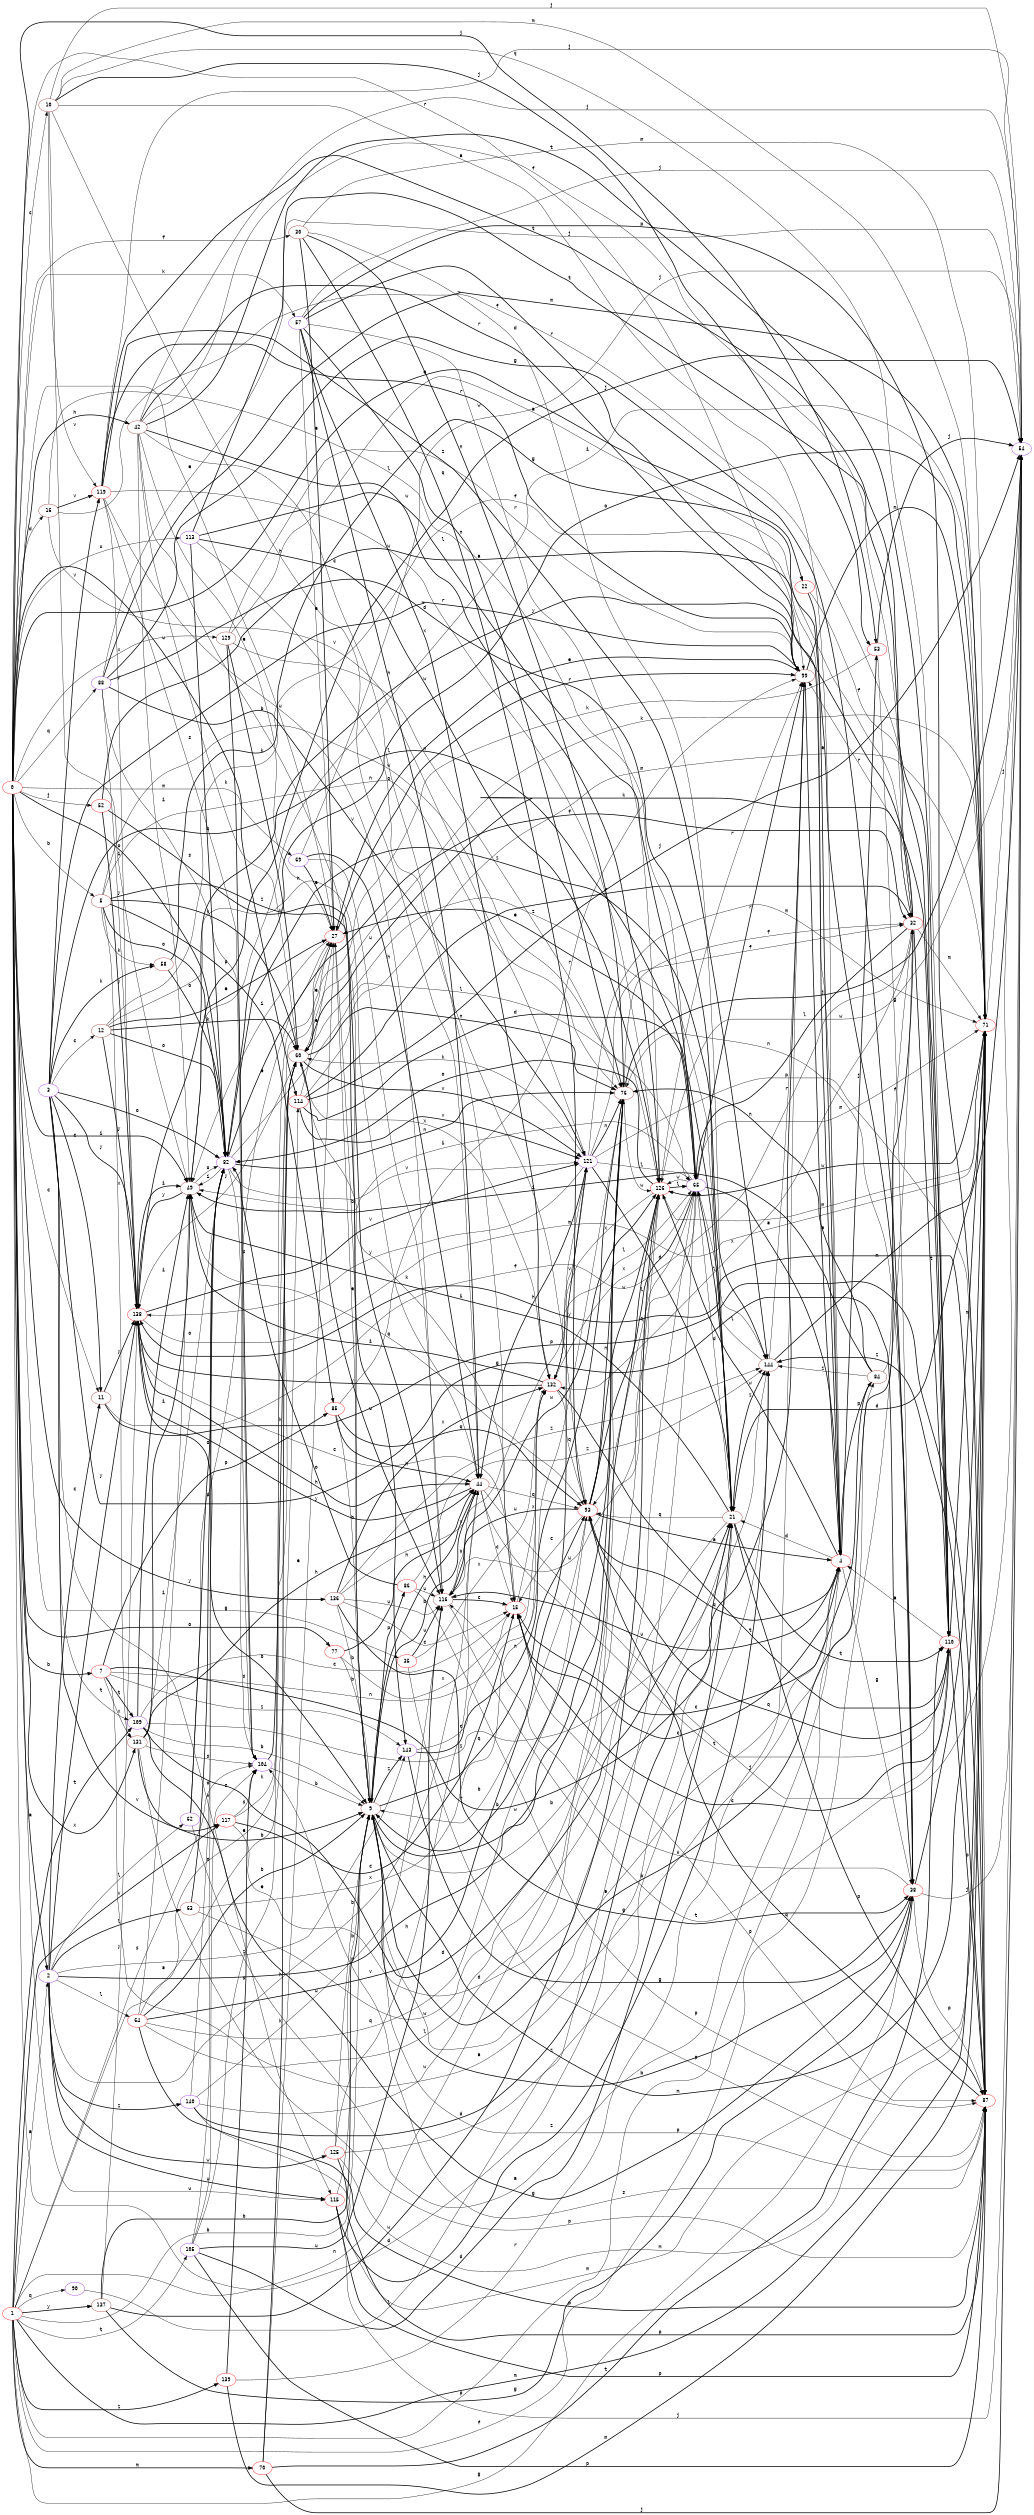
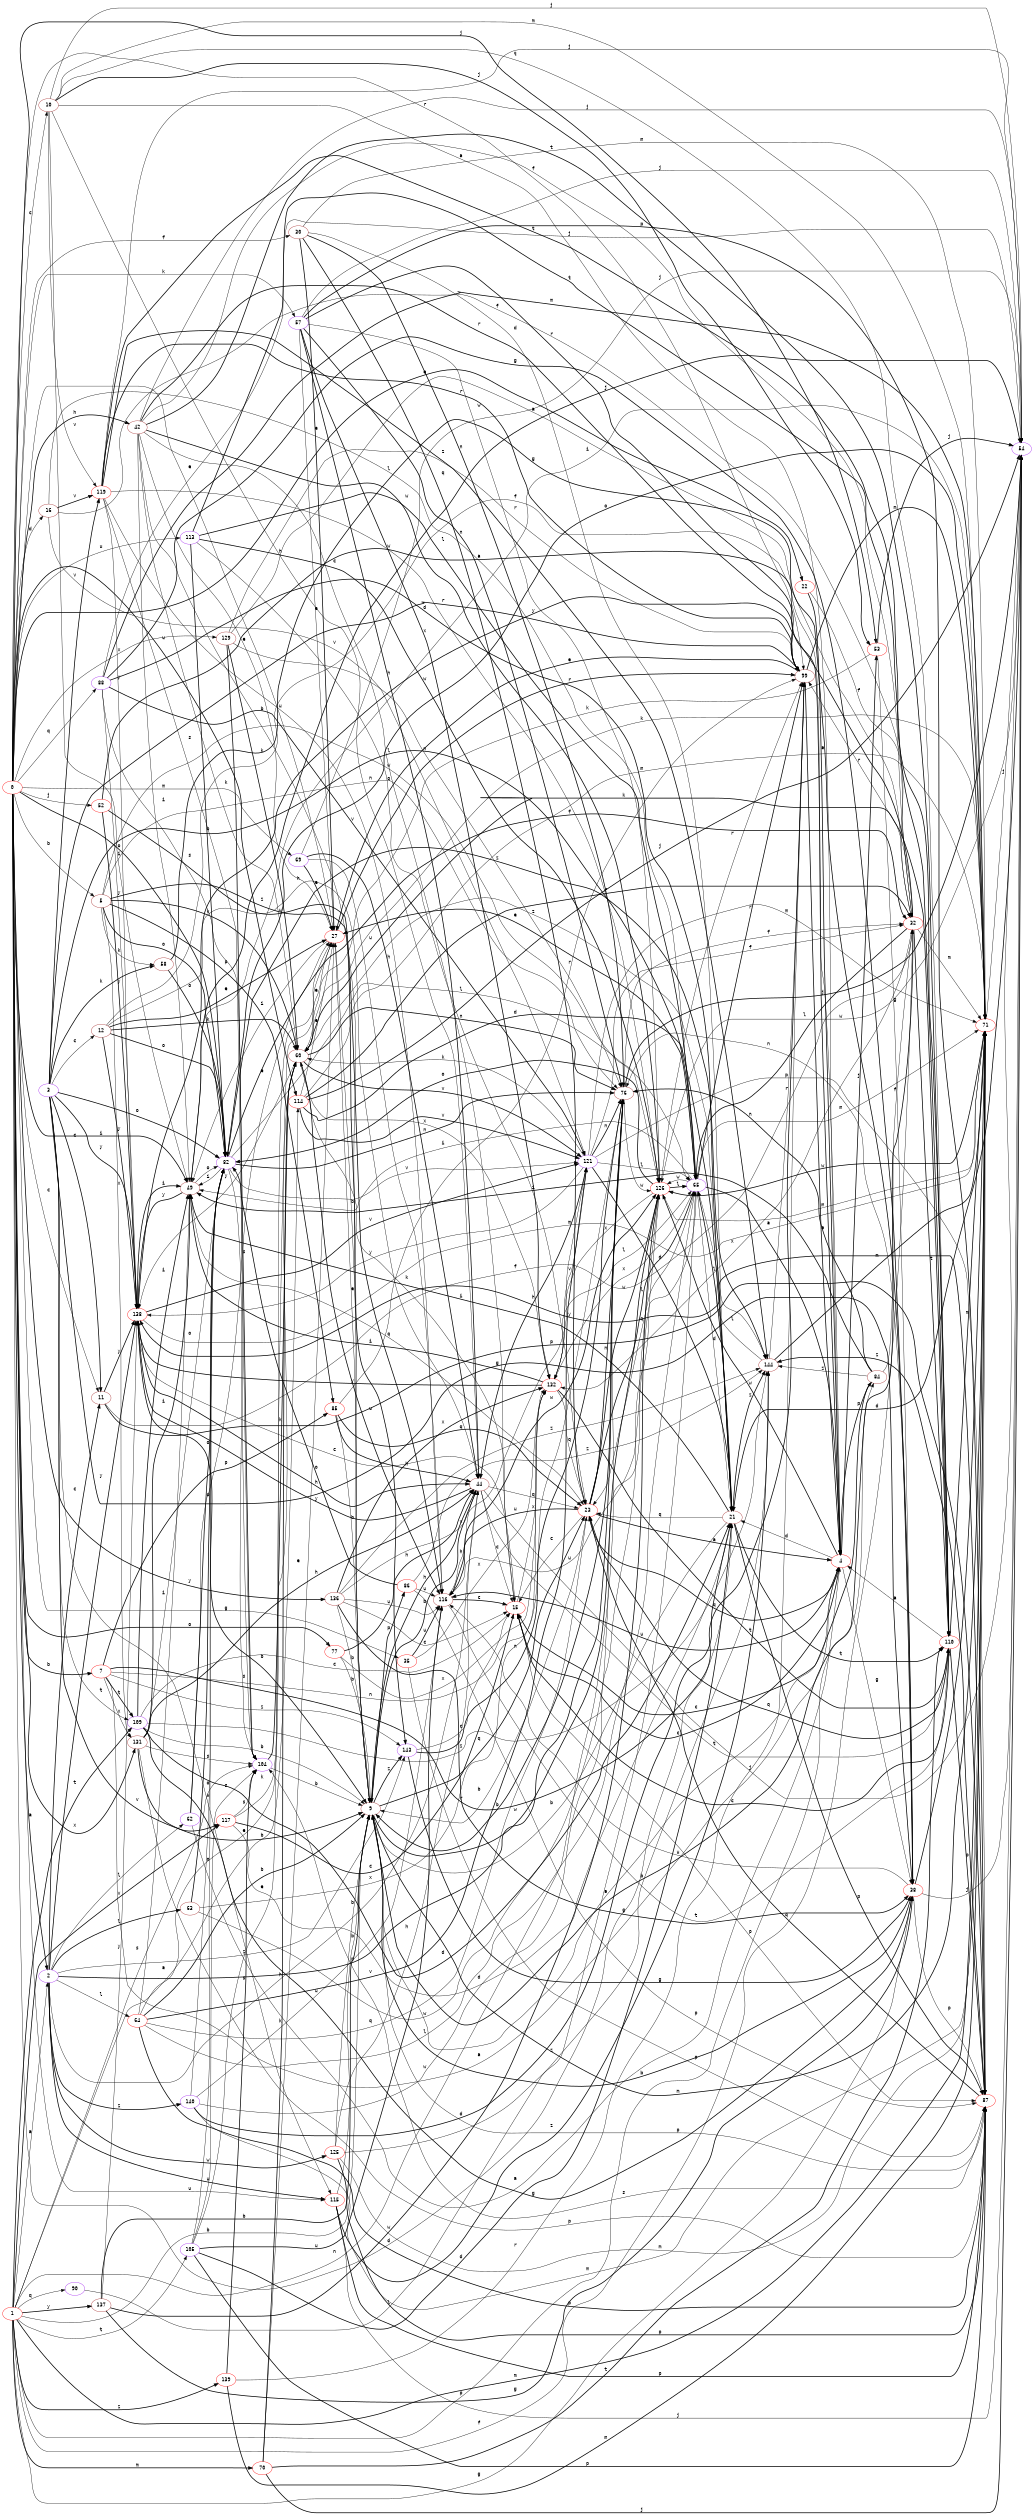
(588, 1510) -> (588, 1510)
